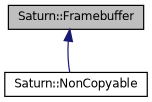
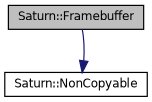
(68, 57) -> (84, 45)
